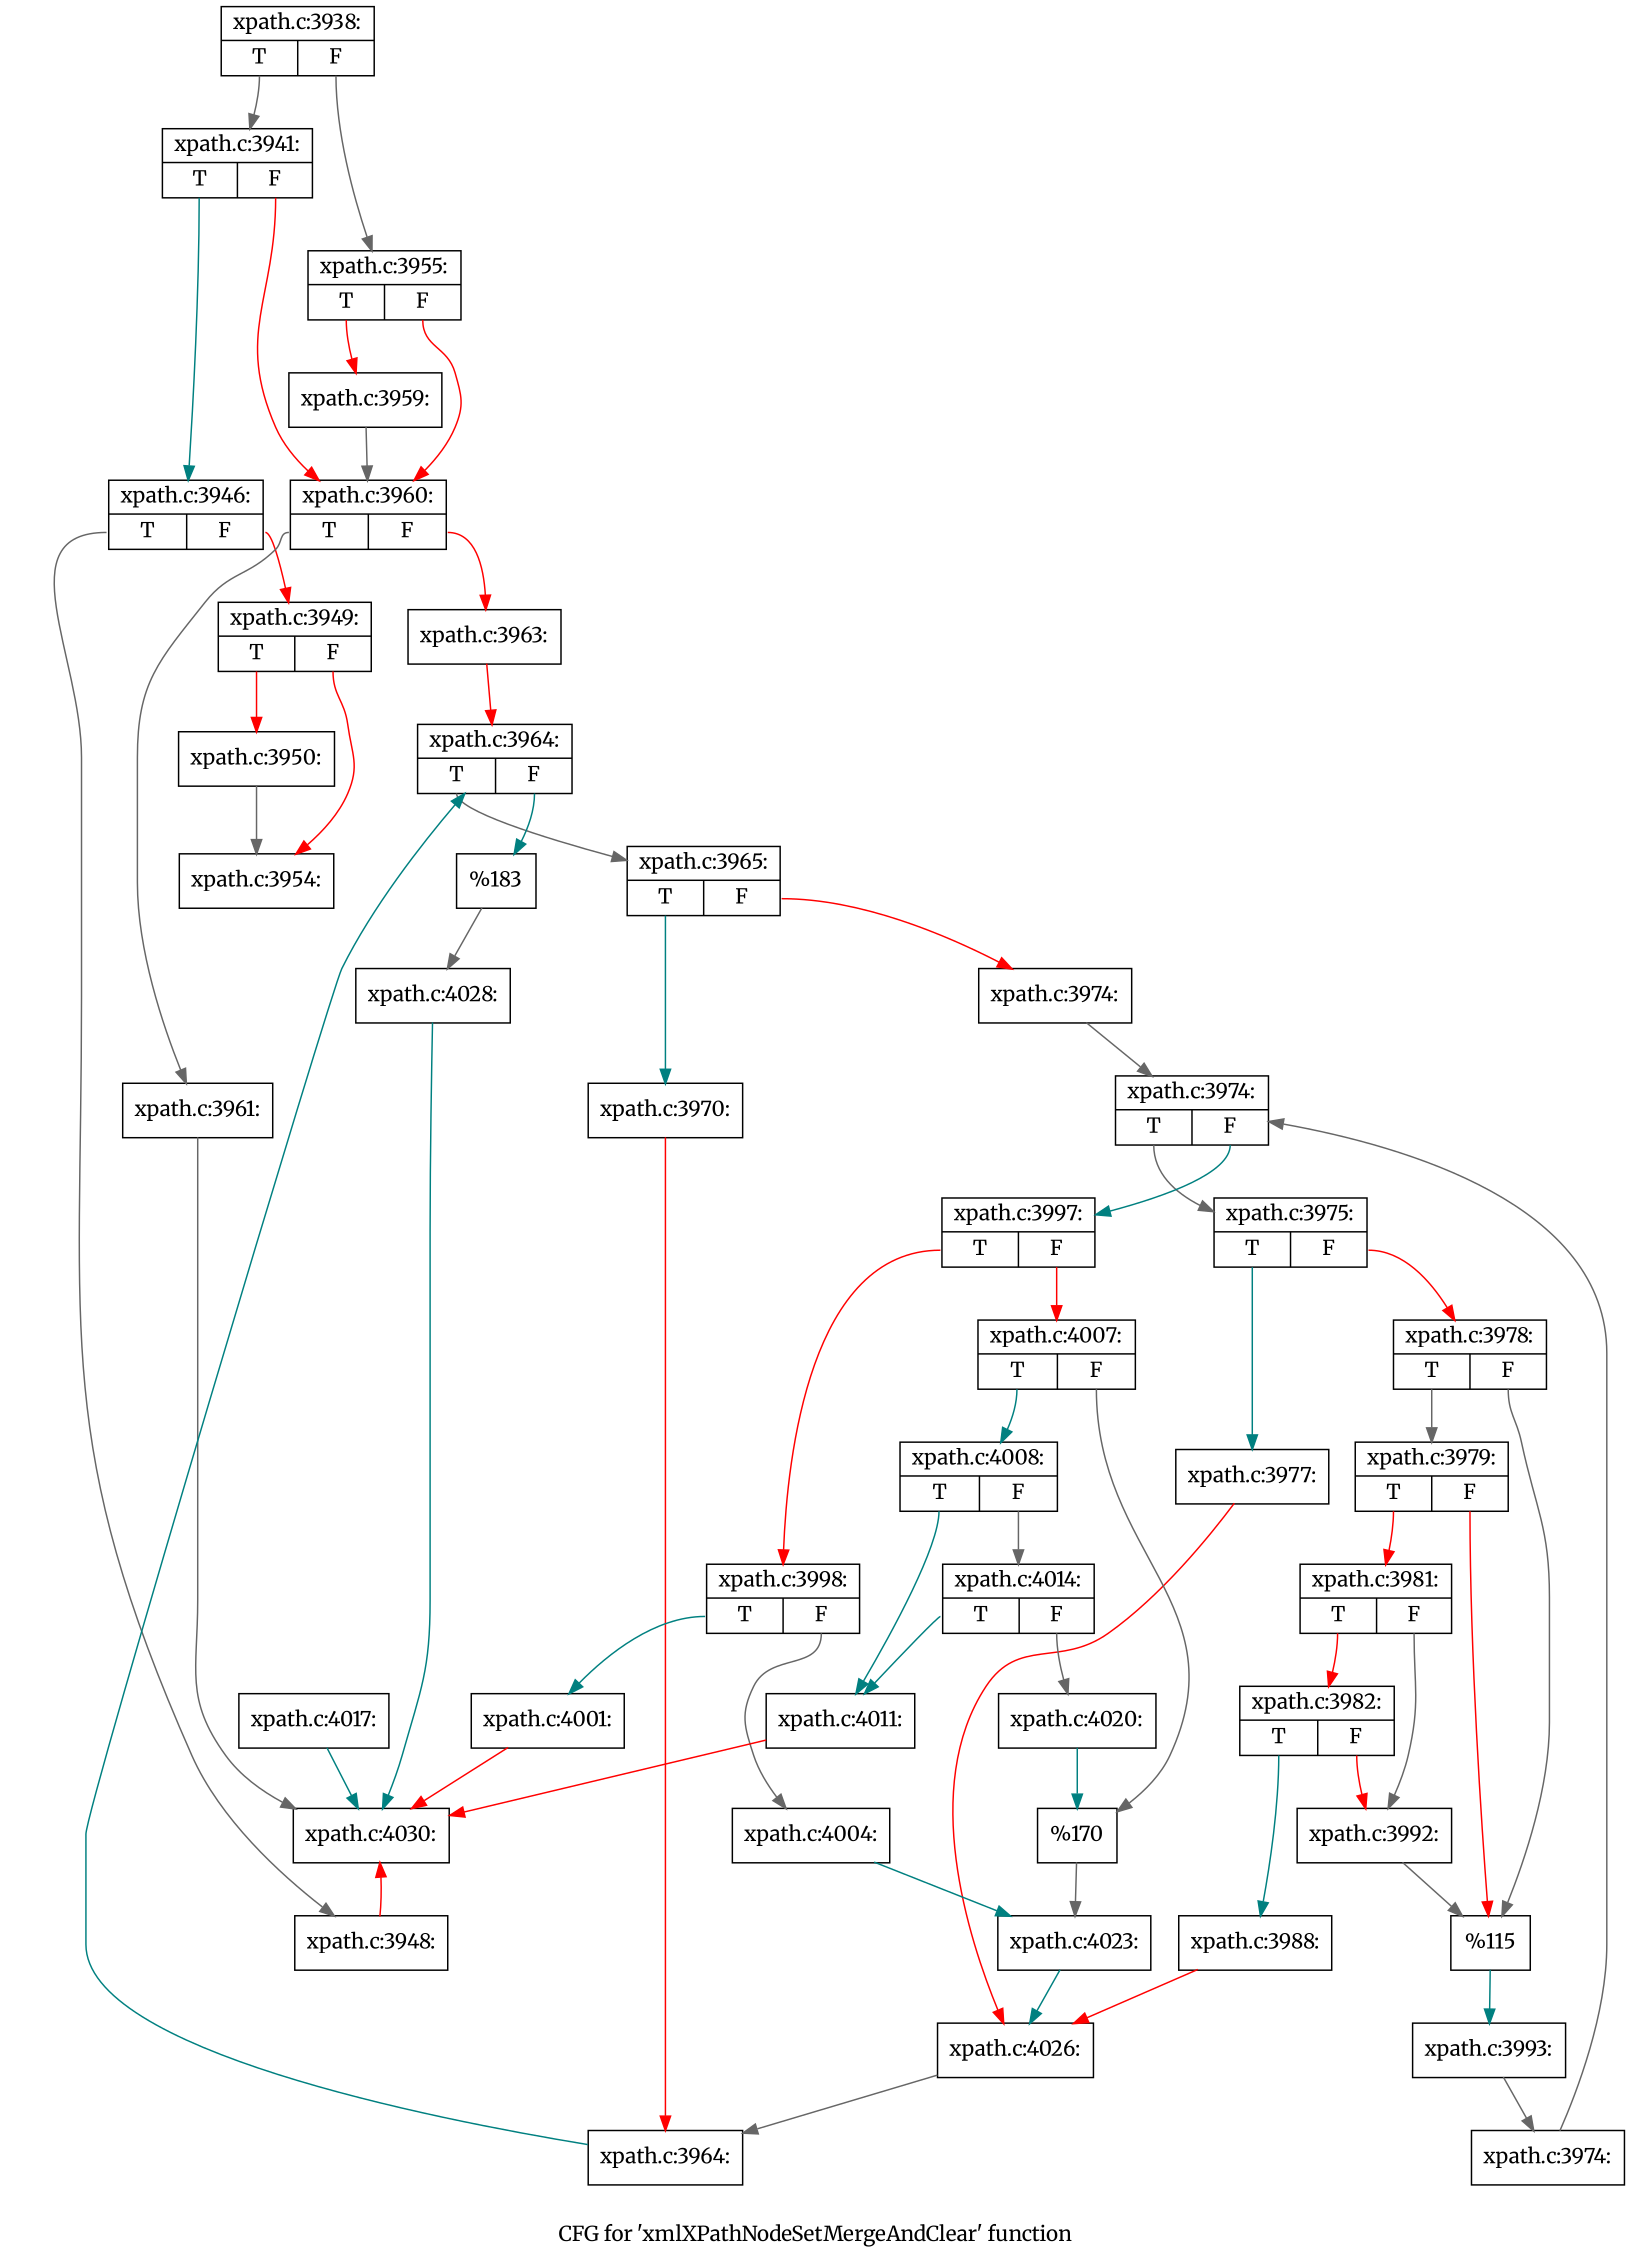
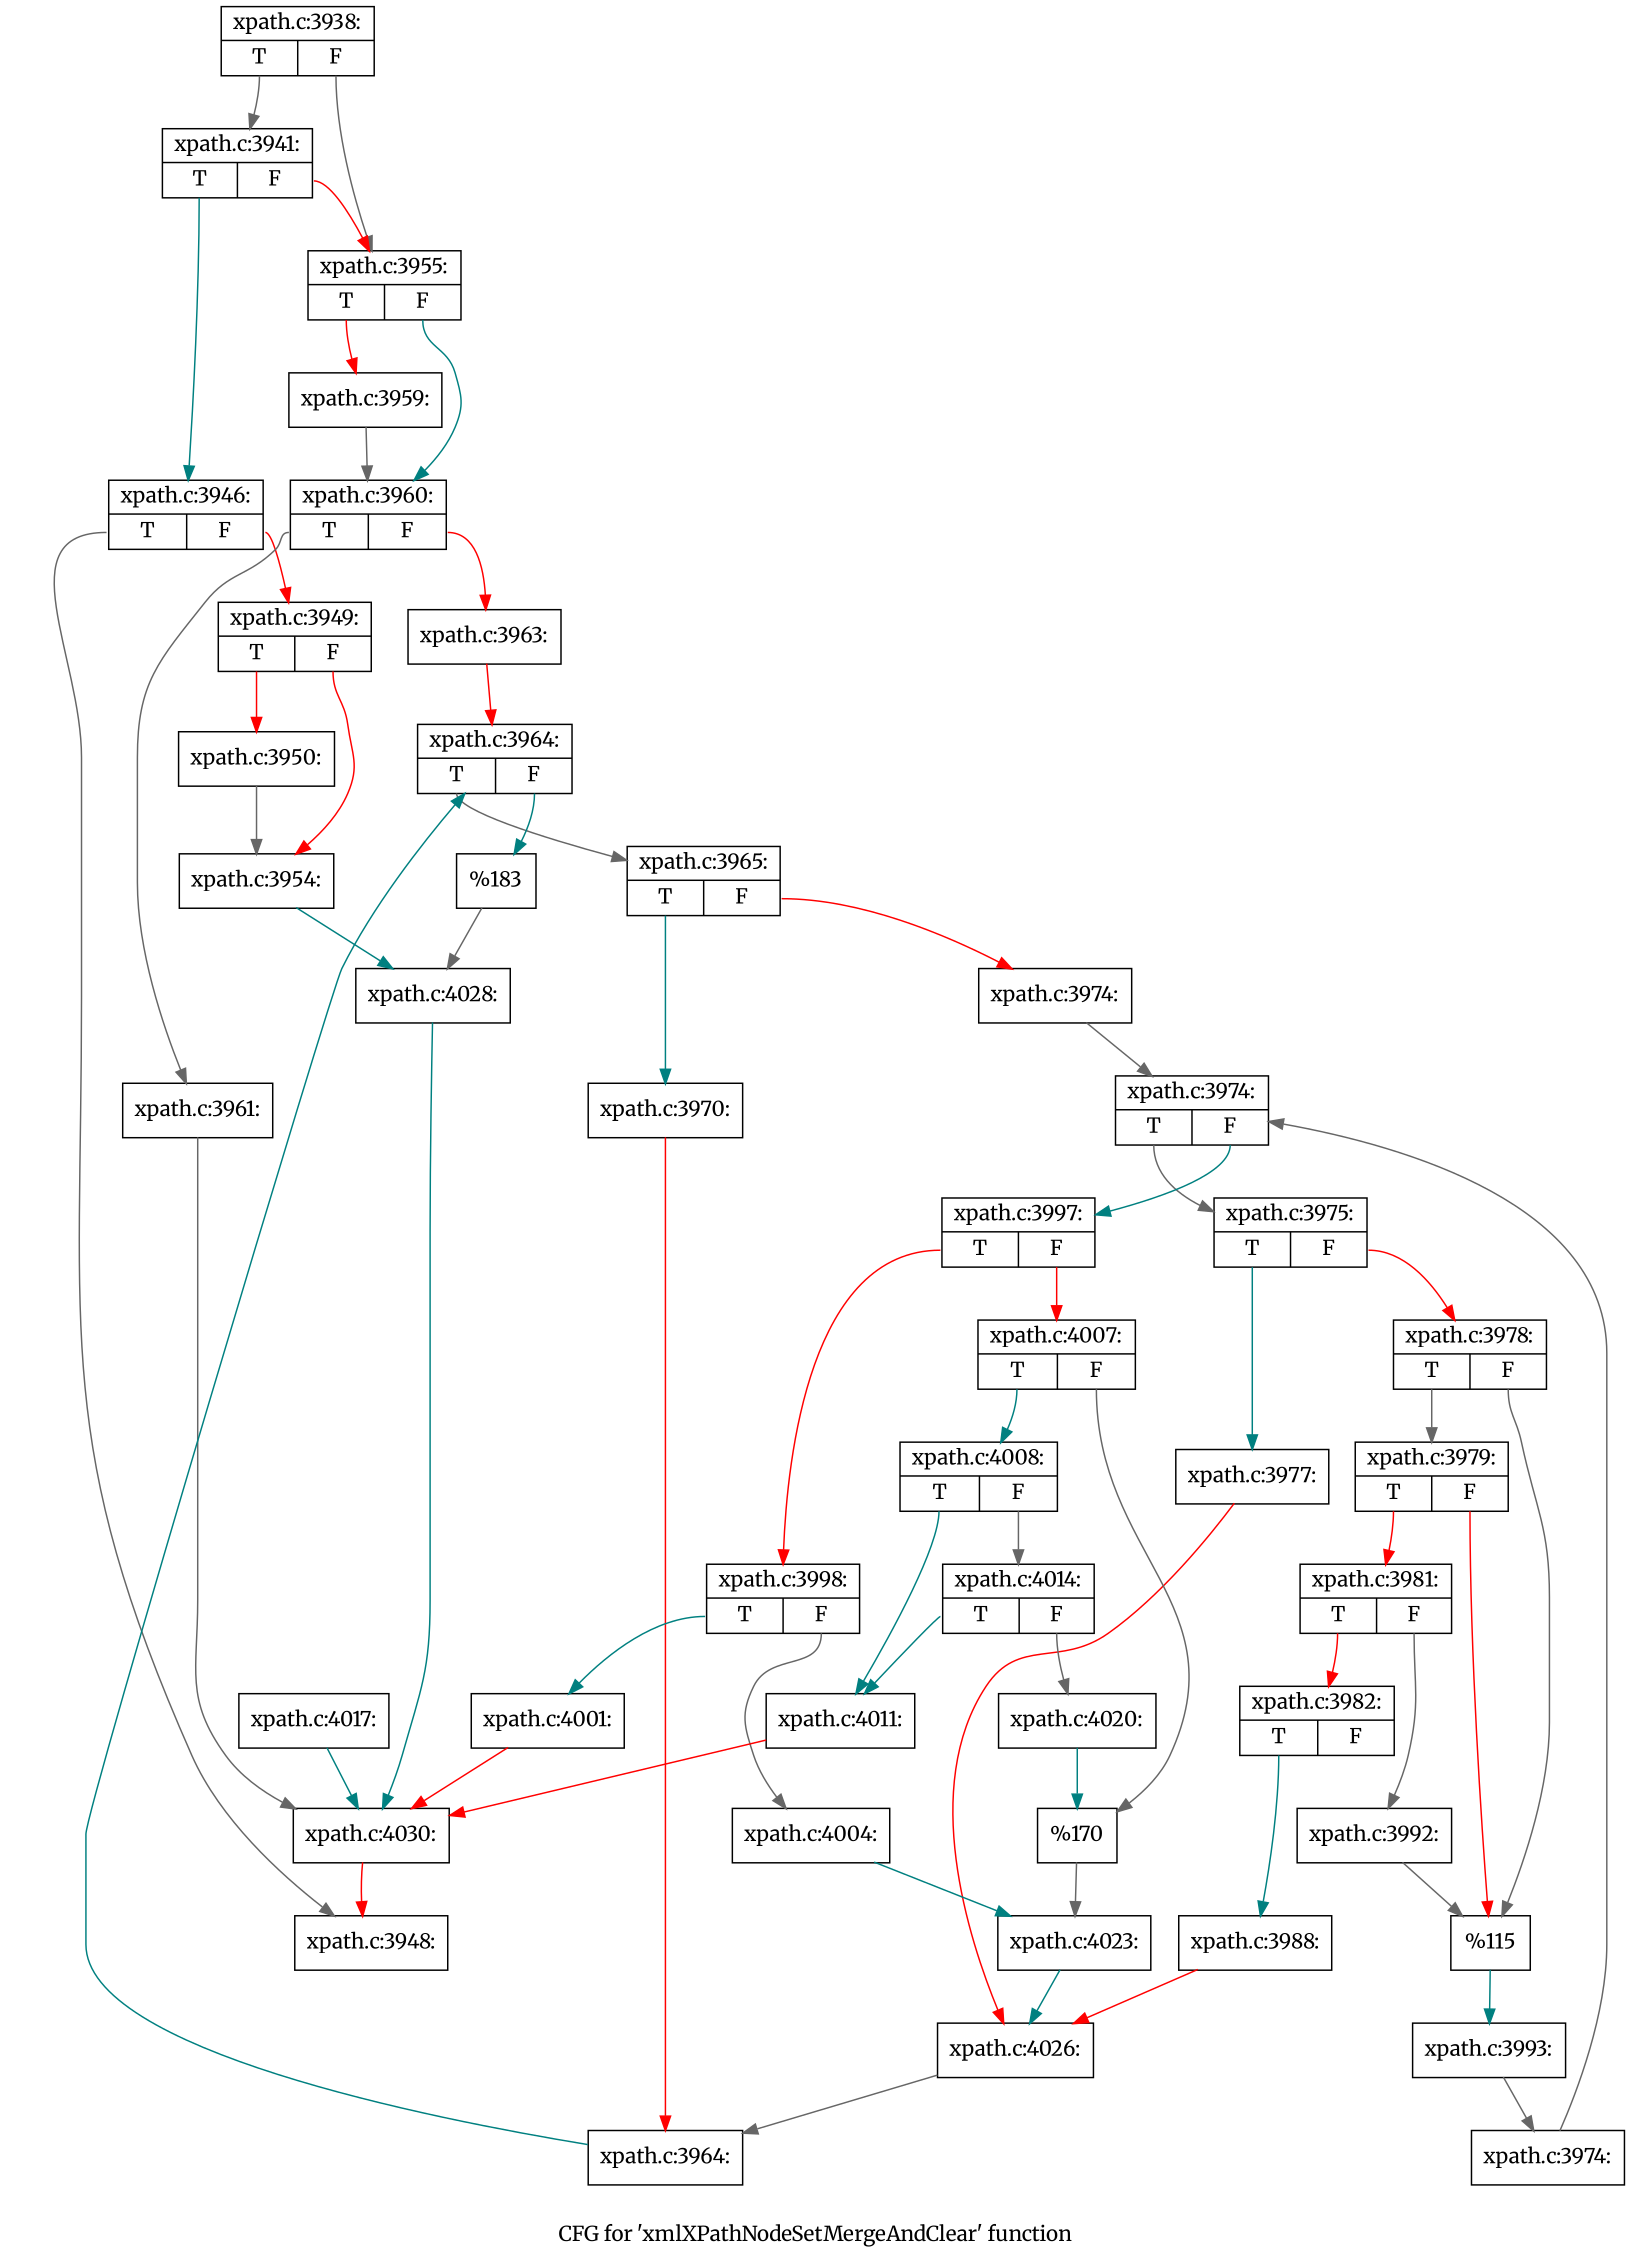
(258, 341) -> (343, 205)
(460, 395) -> (460, 395)
none -> (338, 934)
(1358, 1775) -> none
(381, 1897) -> (361, 1882)
